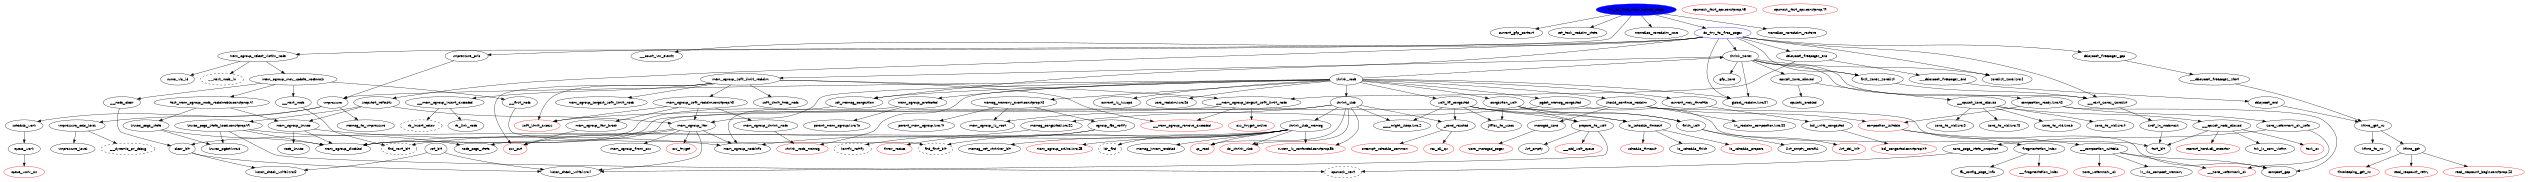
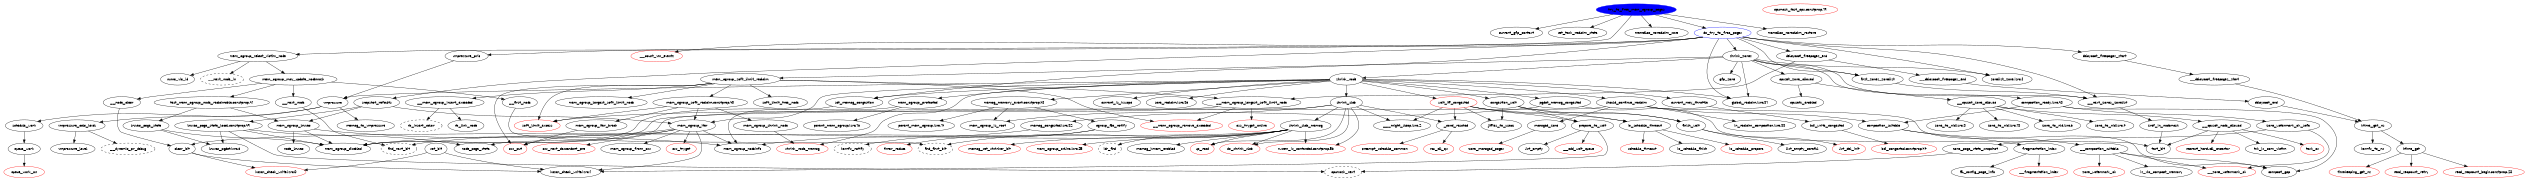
(1719, 10) -> none
(657, 56) -> (657, 56)
(2104, 56) -> (2104, 56)
(1541, 68) -> (1545, 67)
(1454, 102) -> (1454, 102)
(1883, 126) -> (1883, 126)
none -> (564, 149)
(990, 149) -> (990, 149)
(2373, 149) -> (2373, 149)
(276, 172) -> (276, 172)
